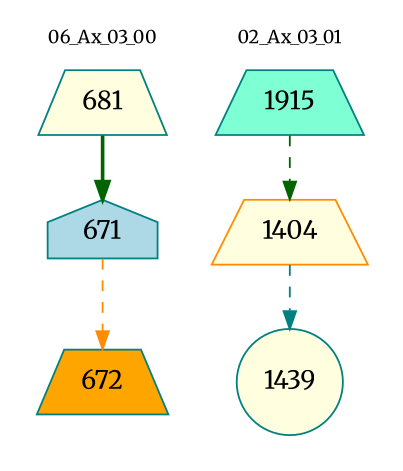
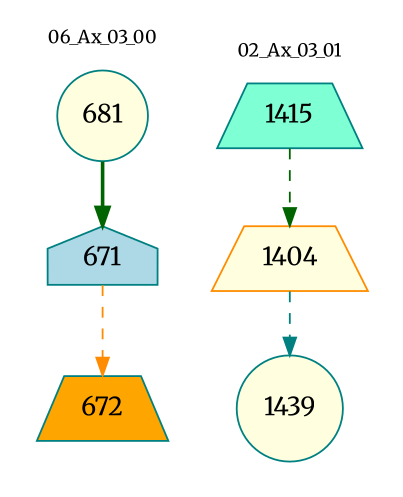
(103, 103) -> (103, 116)
(290, 103) -> (290, 116)
